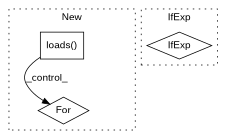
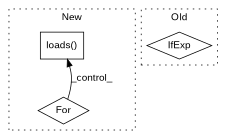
(179, 18) -> (179, 18)
(25, 80) -> (71, 83)
